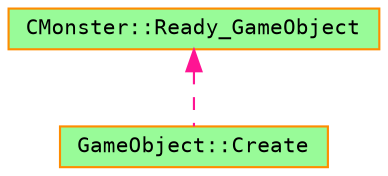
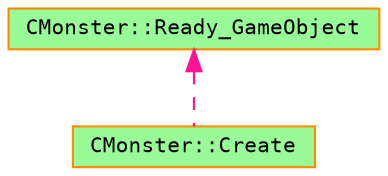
(194, 147) -> (194, 147)
